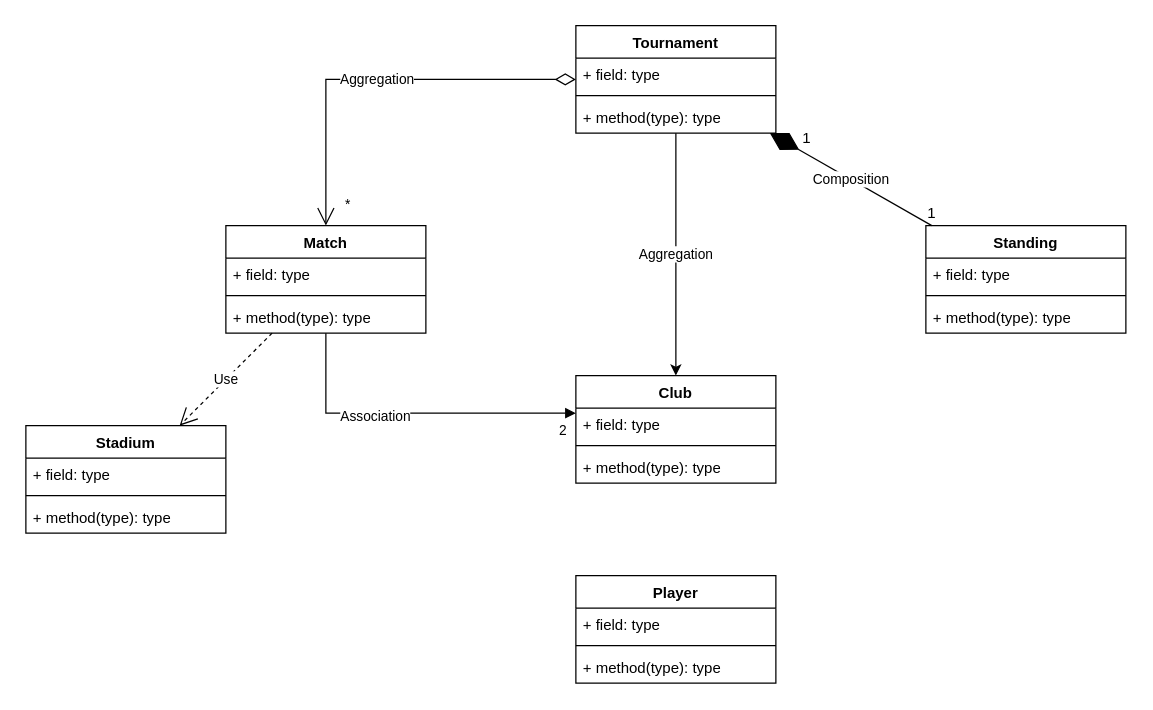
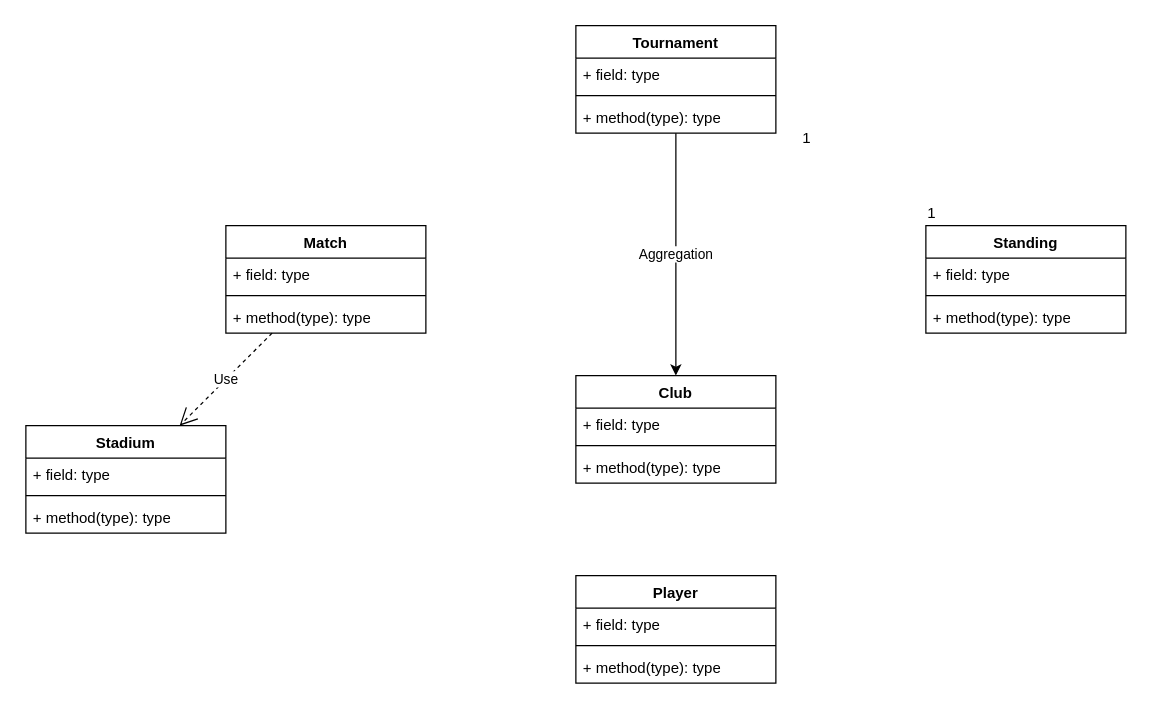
(370, 79) -> none
(865, 188) -> none
(407, 413) -> none
